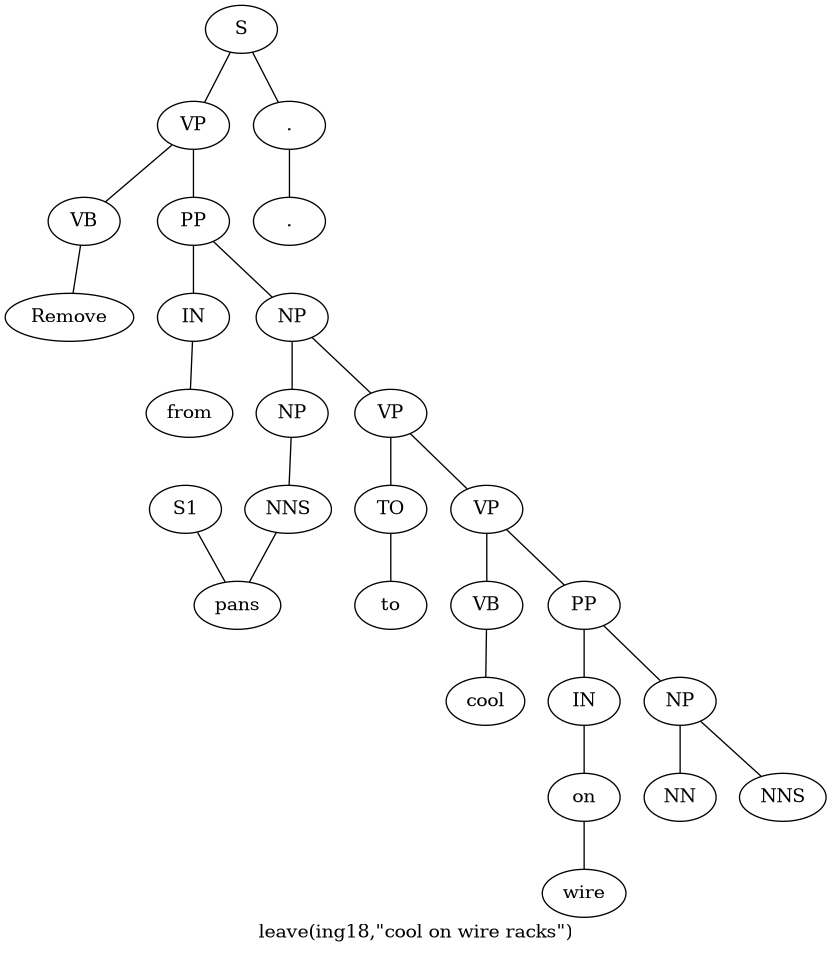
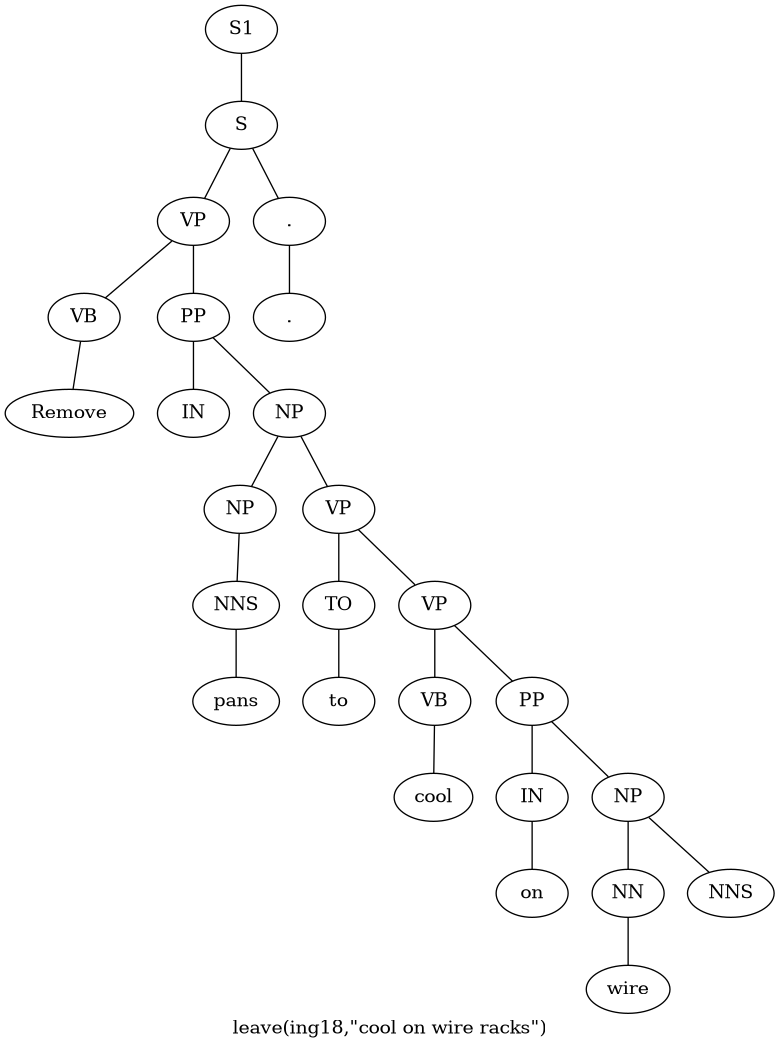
(189, 413) -> none
(211, 557) -> (241, 77)
(584, 845) -> (628, 941)
